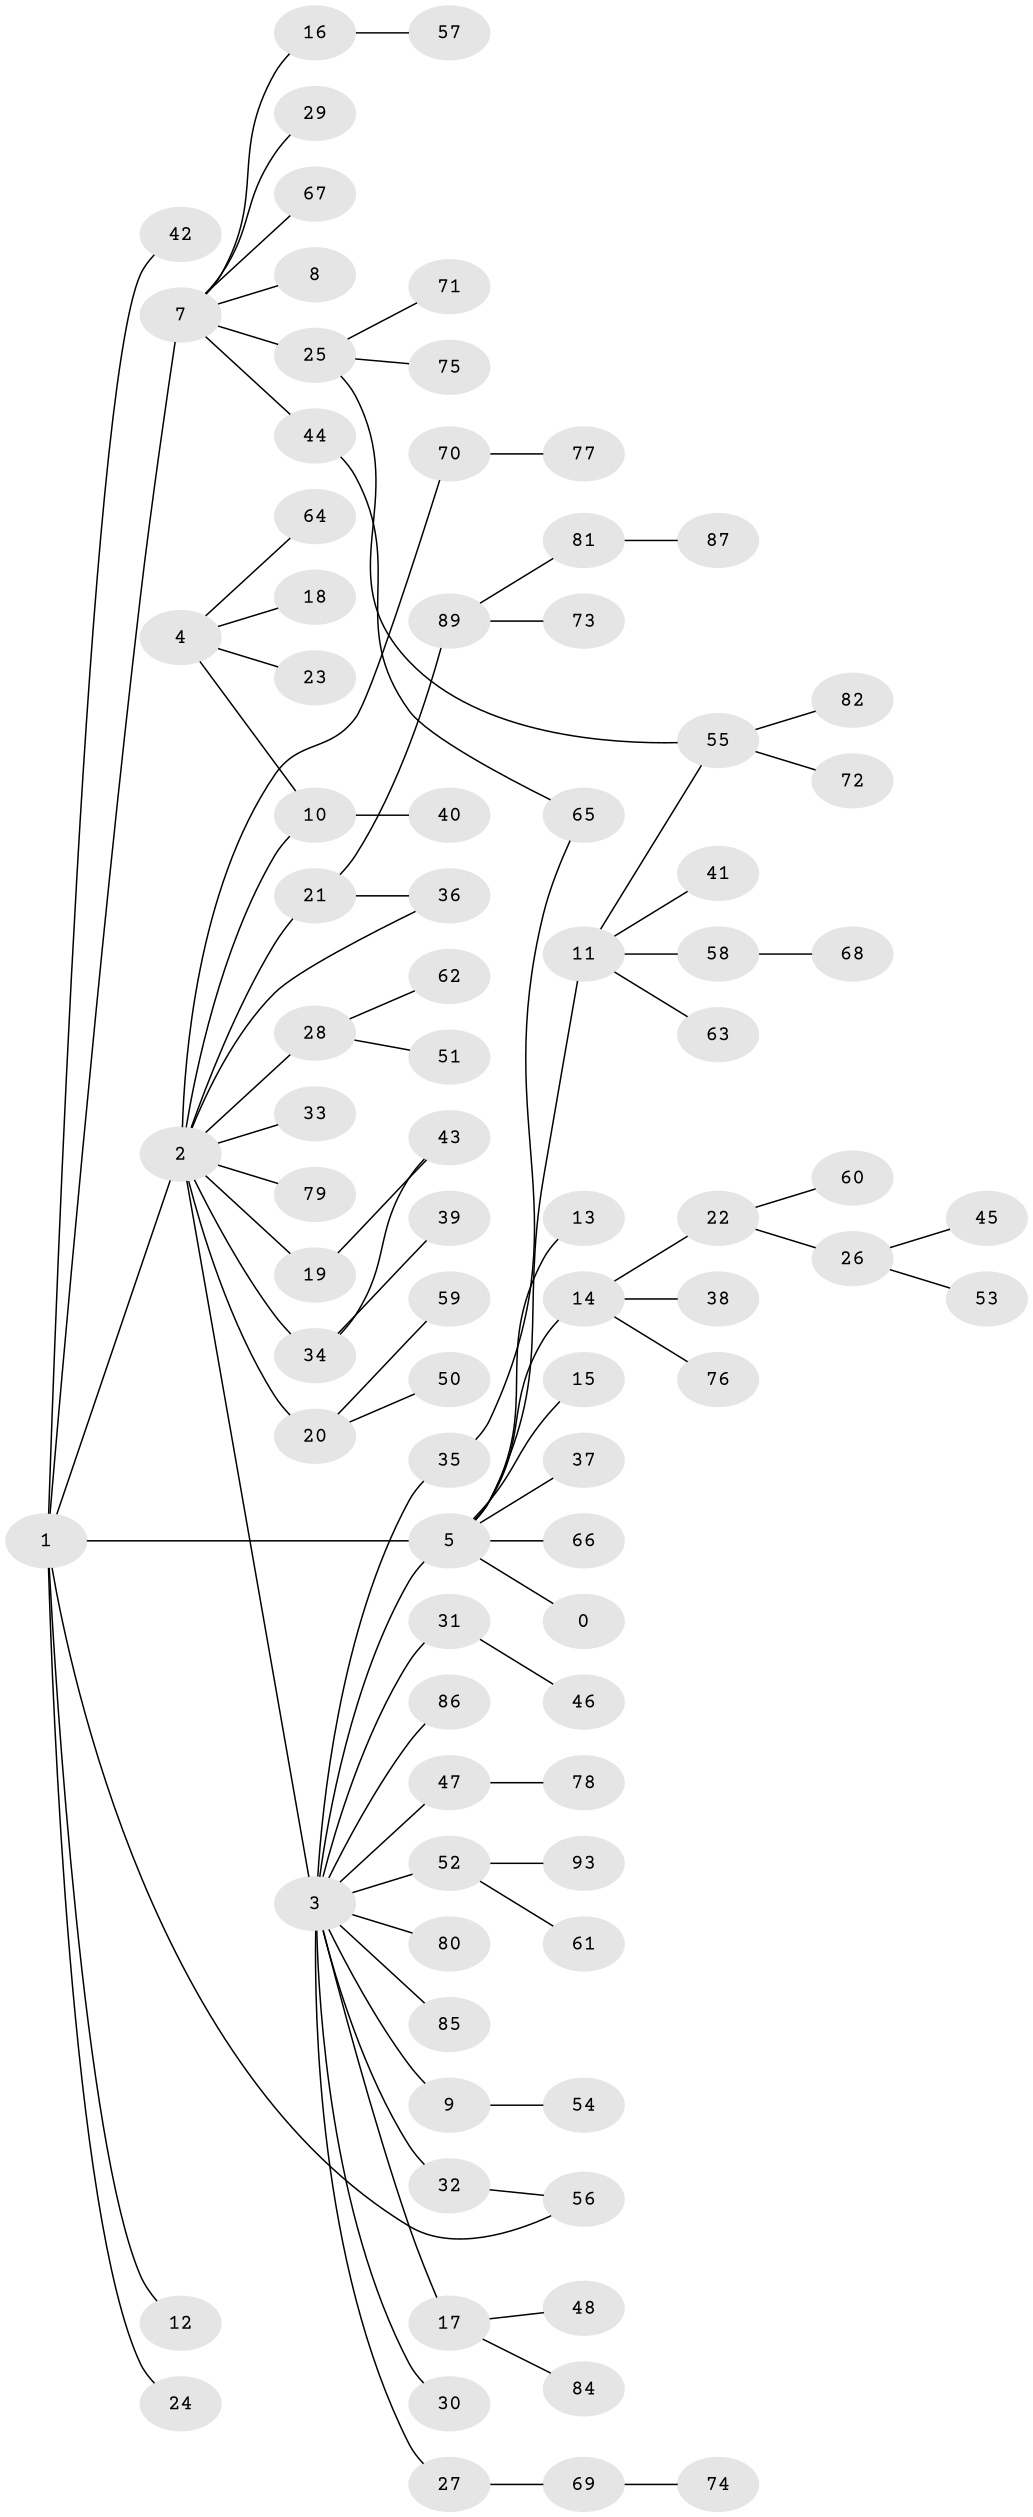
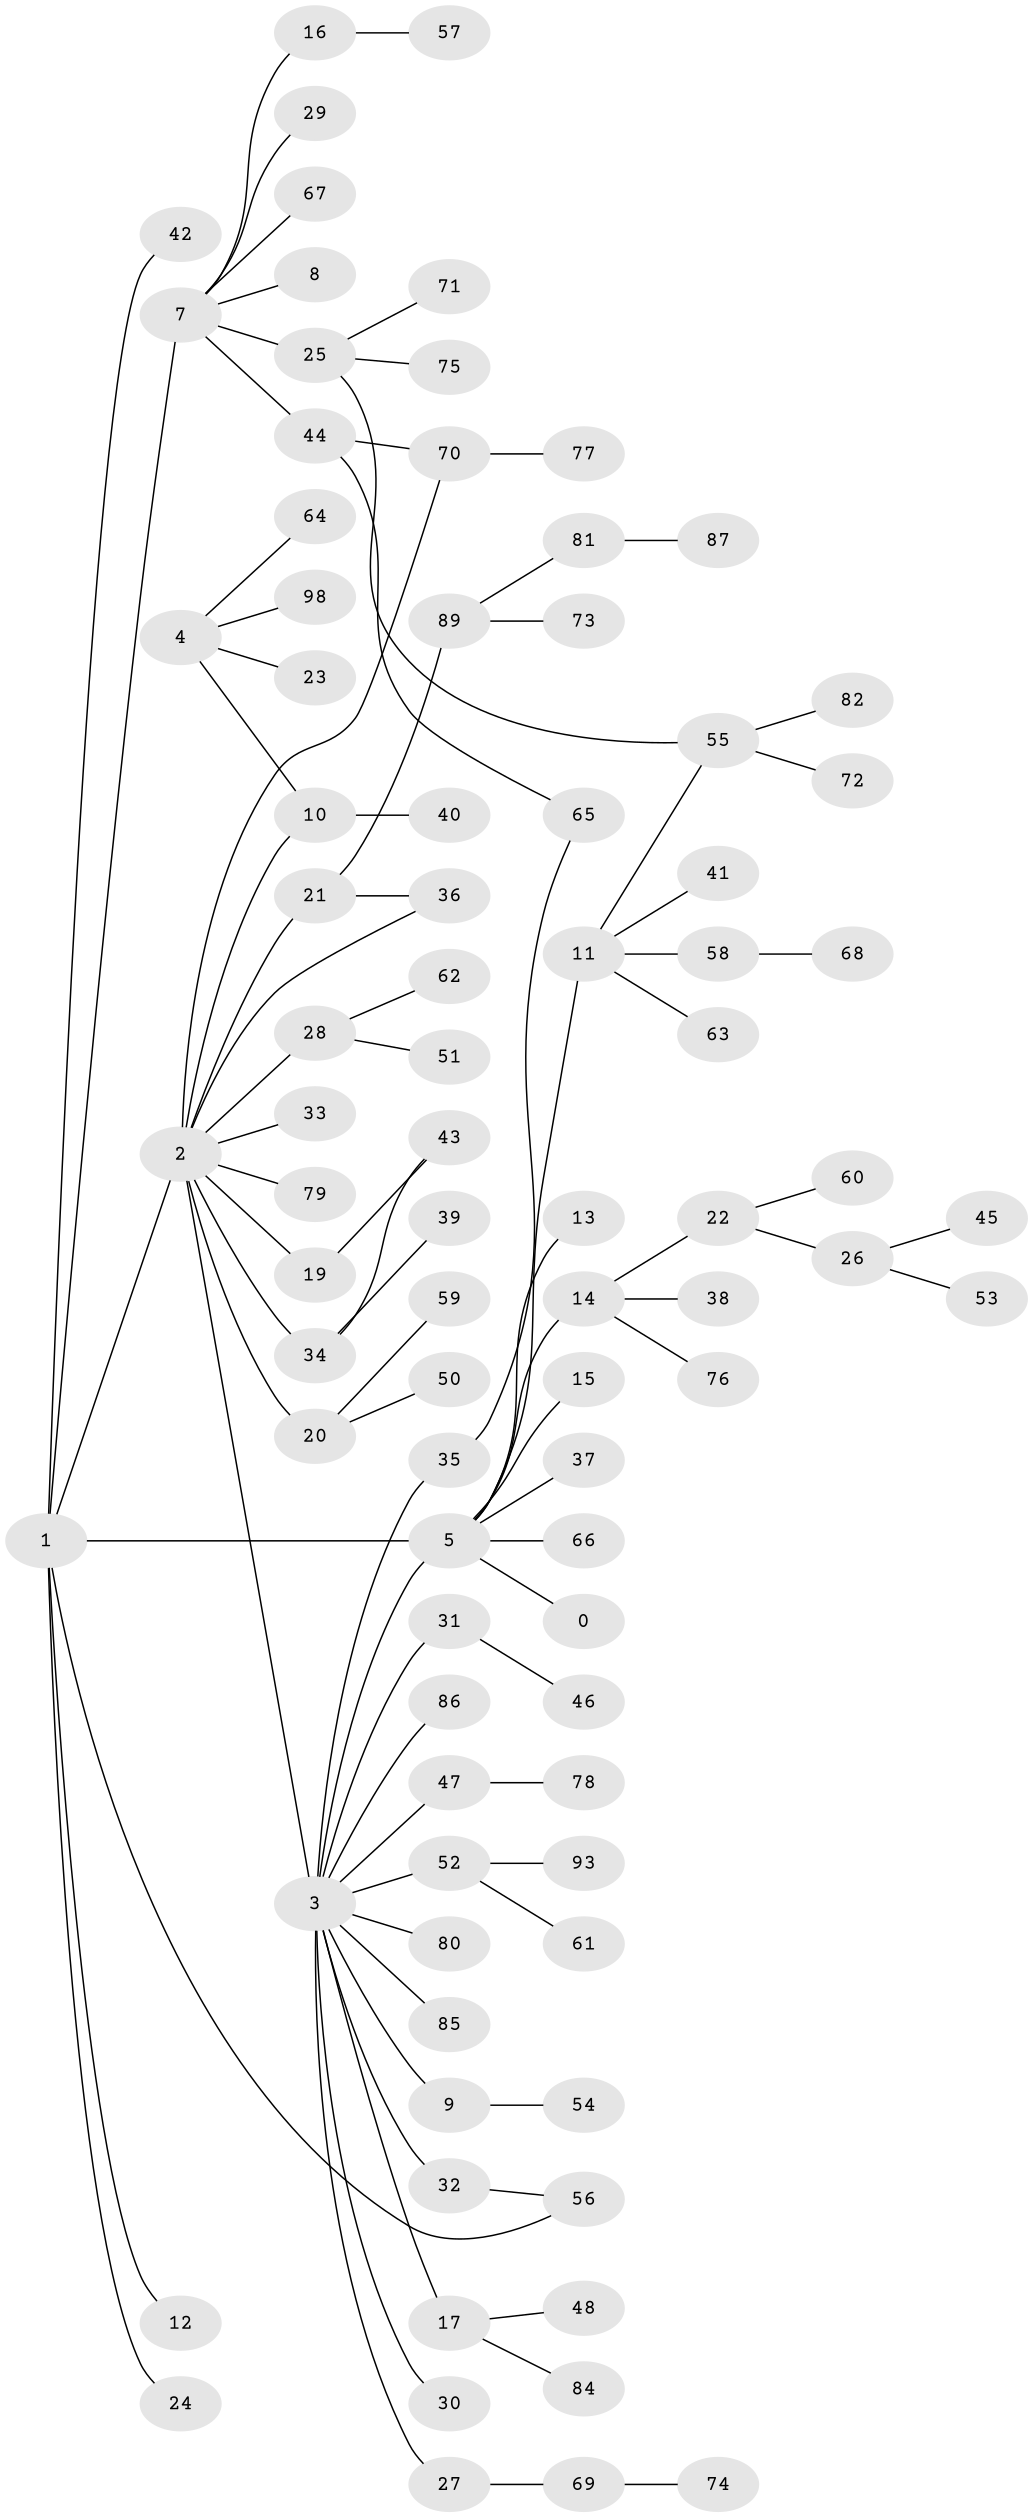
none -> (382, 445)
(315, 597) -> (315, 597)
